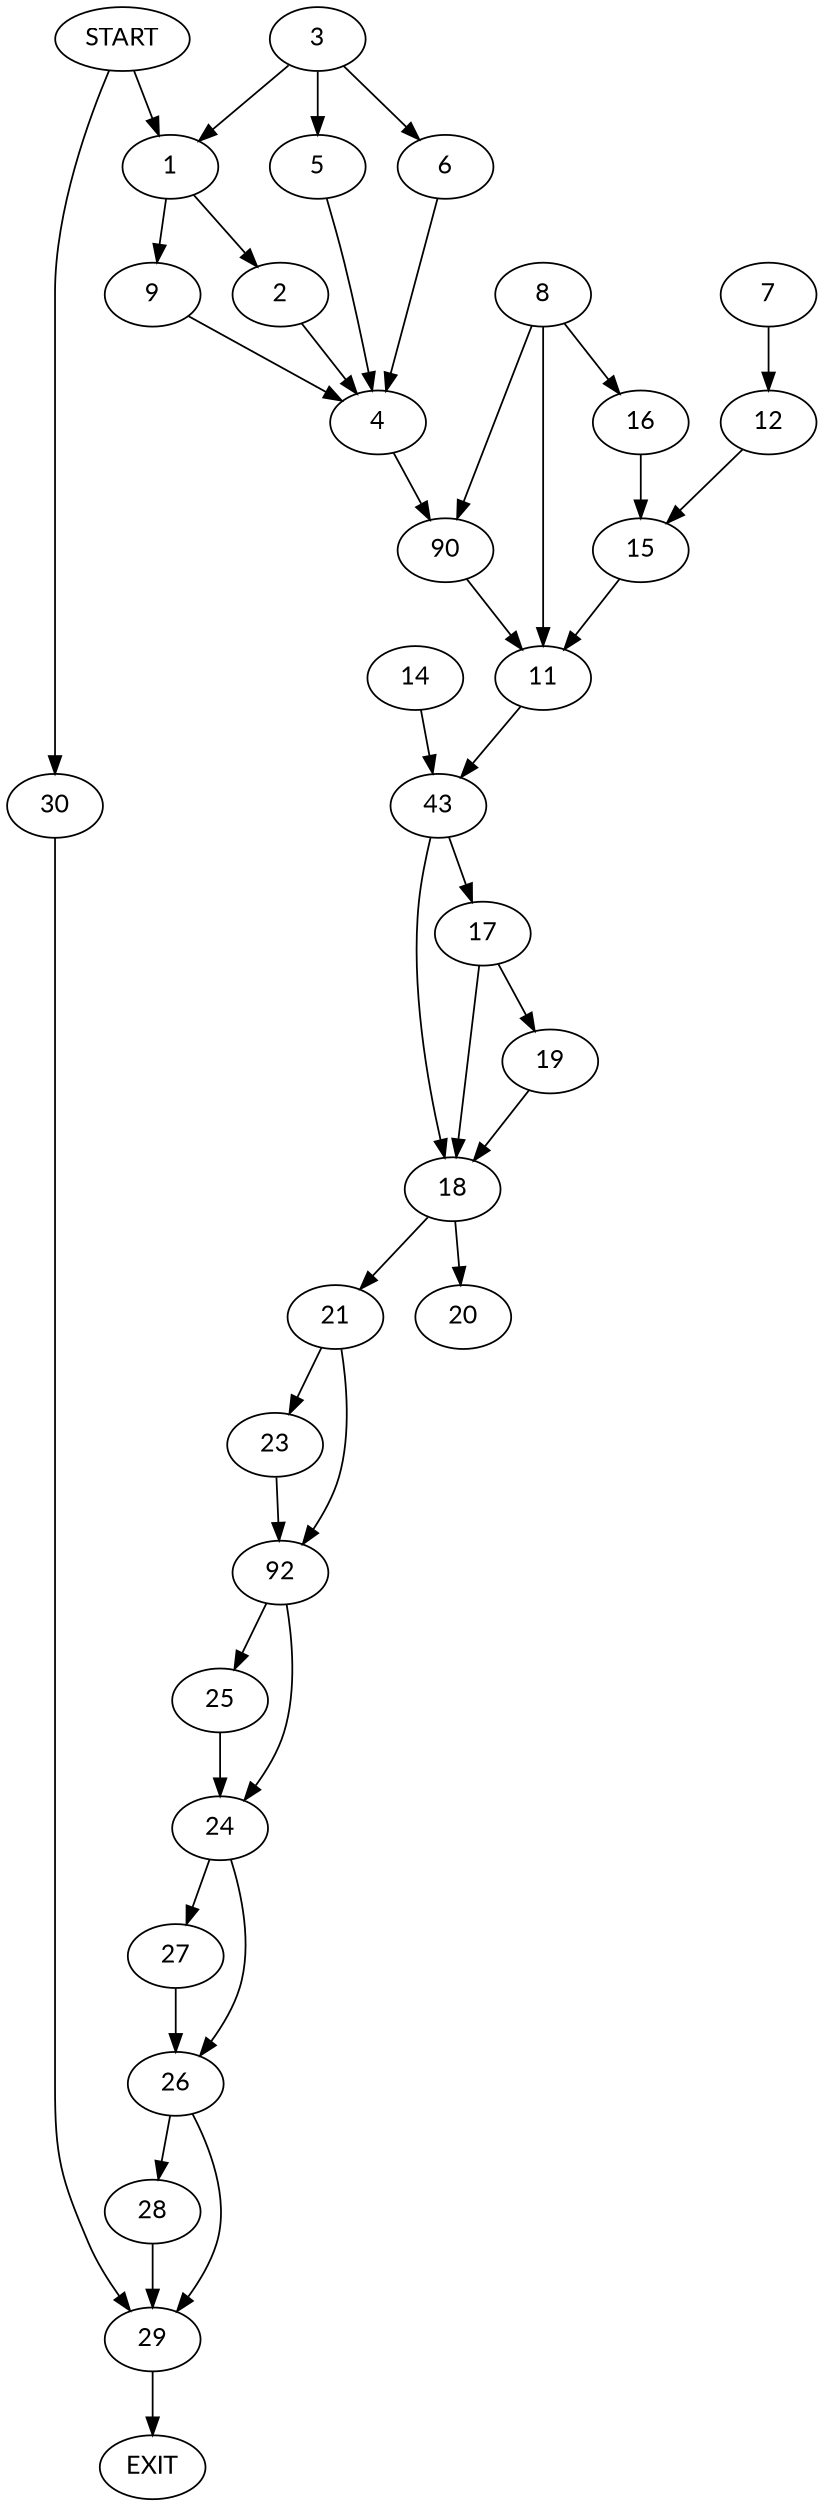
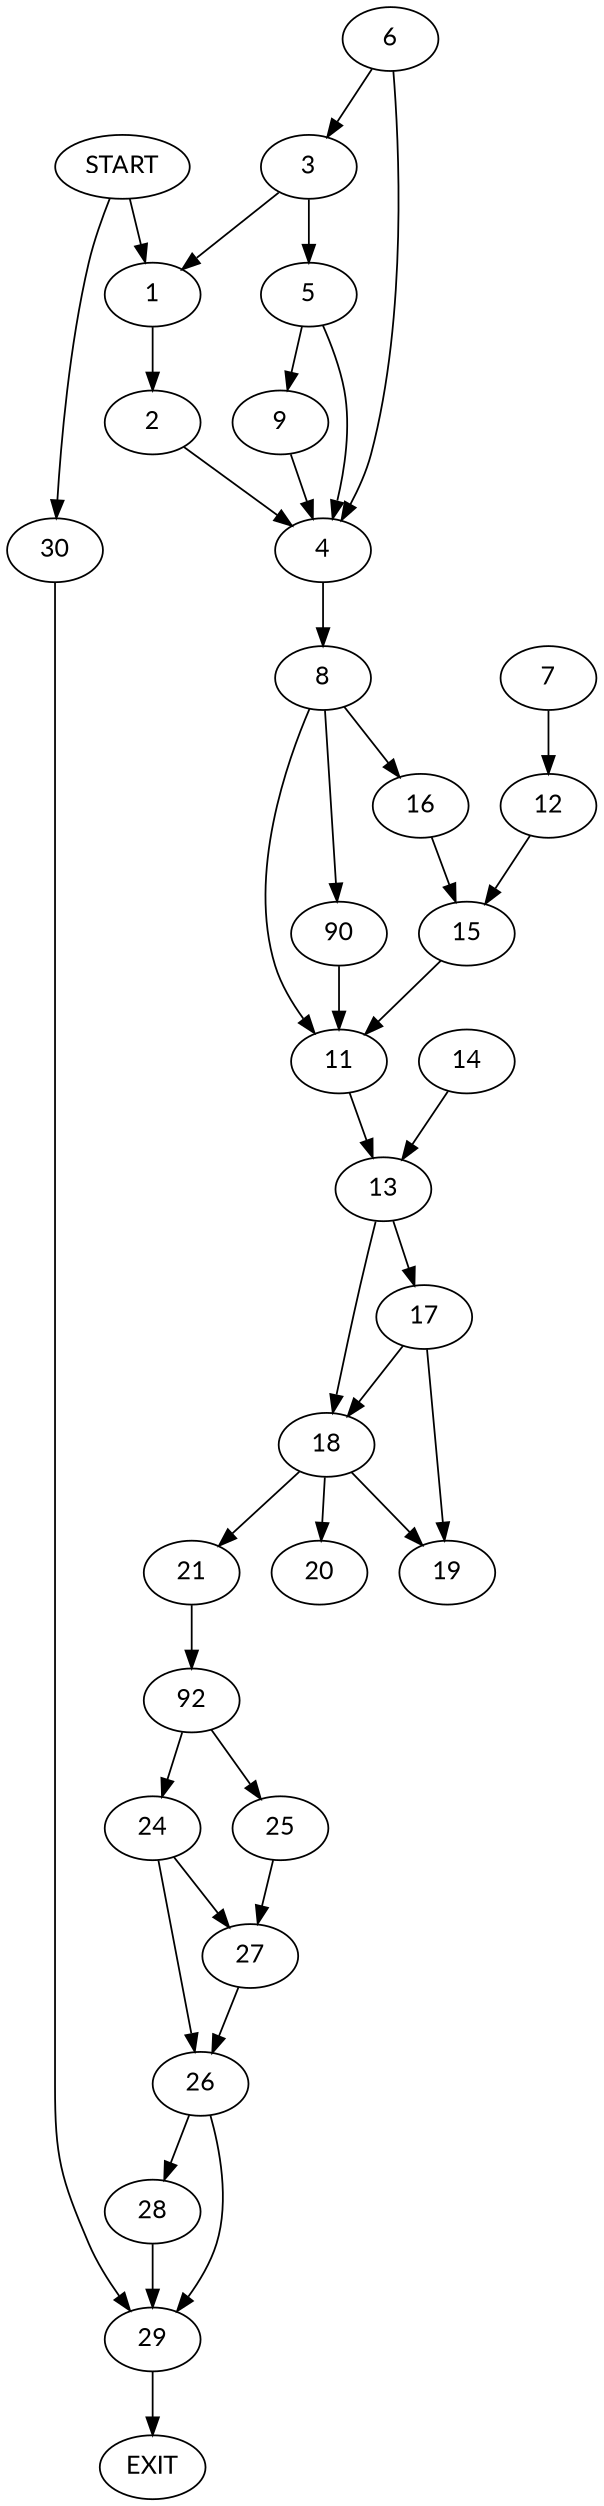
(375, 97) -> (355, 95)
(163, 221) -> (297, 349)
(407, 478) -> (323, 605)
(438, 806) -> (383, 1189)
(507, 1118) -> (381, 1502)
(275, 1445) -> none
(220, 1756) -> (268, 1883)
